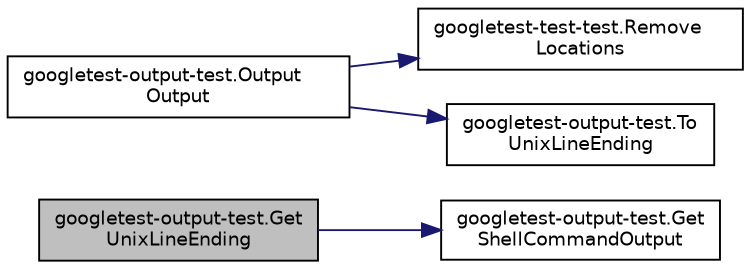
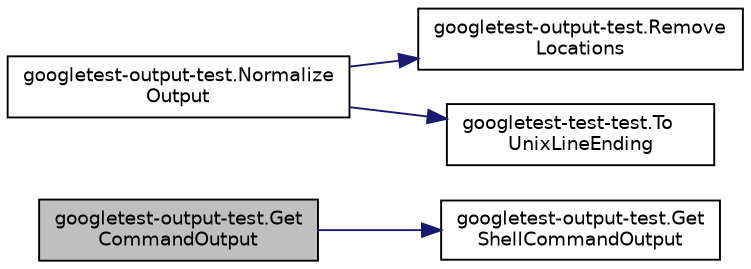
(581, 39) -> (581, 39)
(179, 87) -> (179, 87)
(581, 135) -> (581, 135)
(179, 230) -> (179, 230)
